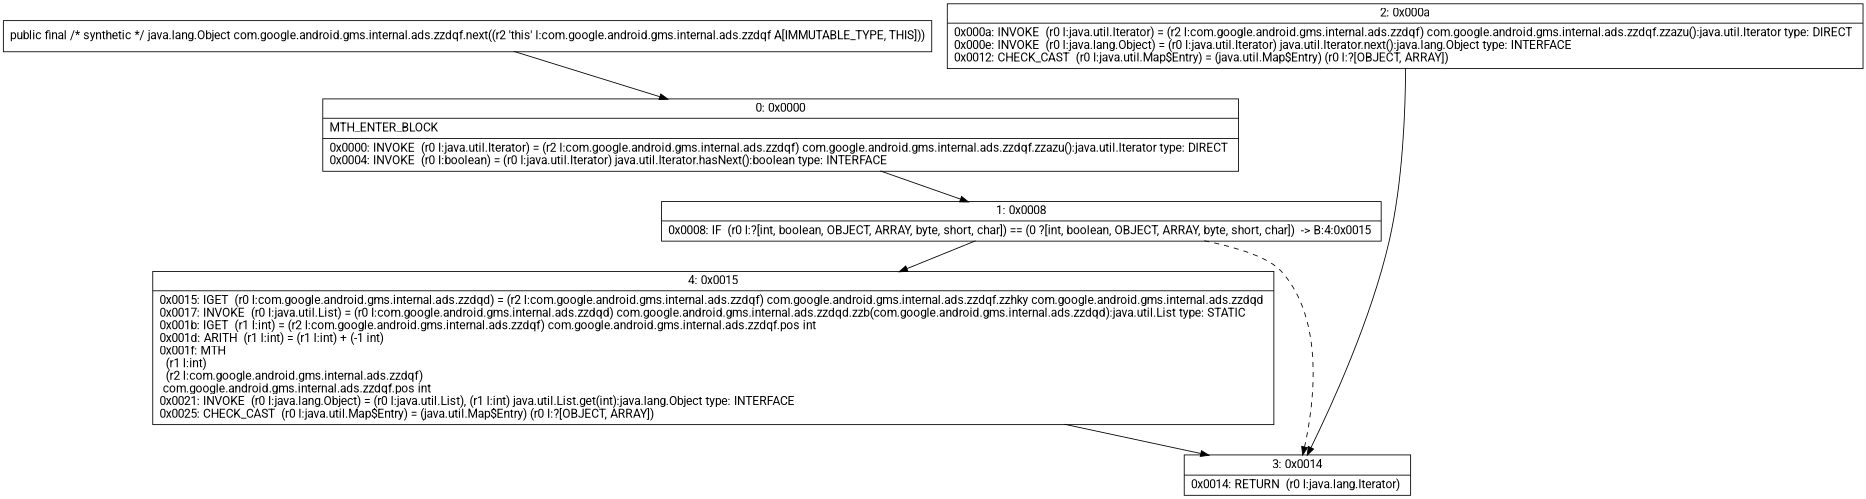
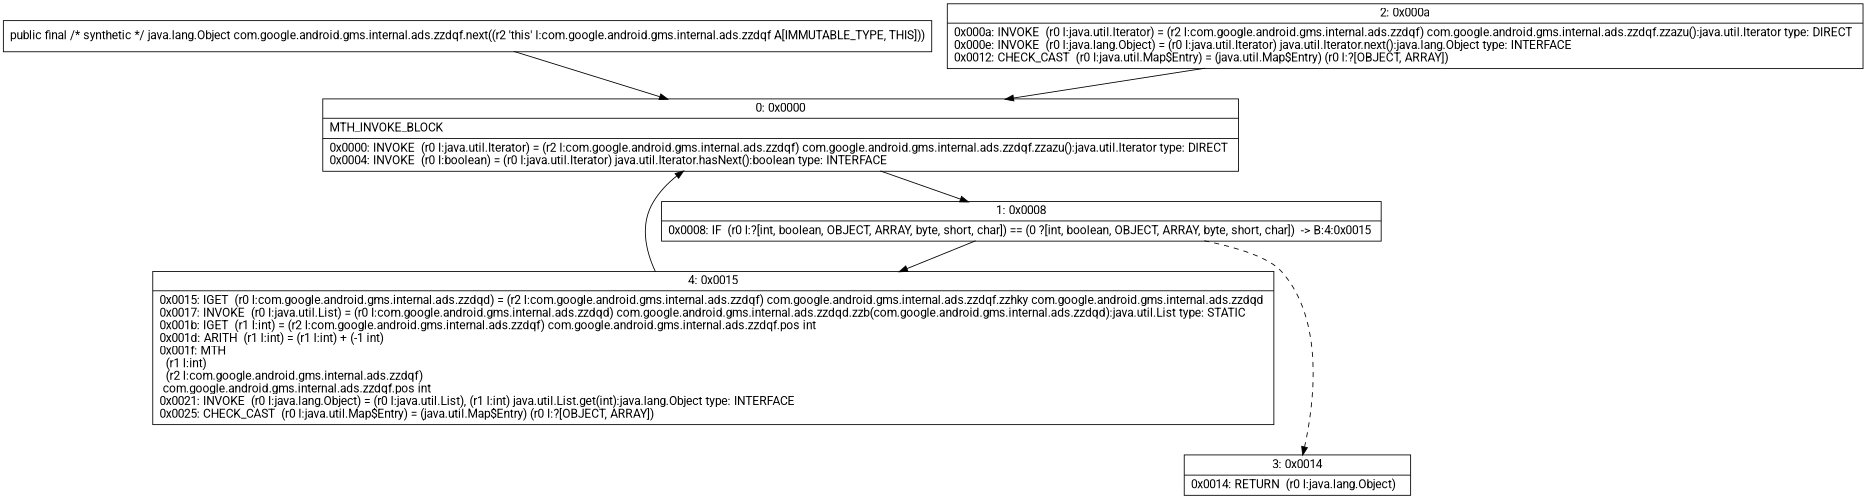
(384, 128) -> (387, 128)
(1383, 264) -> (1109, 83)
(1133, 439) -> (647, 219)
(1297, 485) -> (1295, 485)
